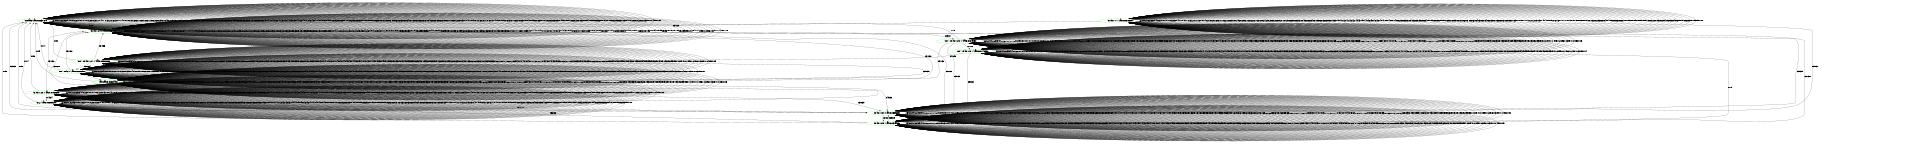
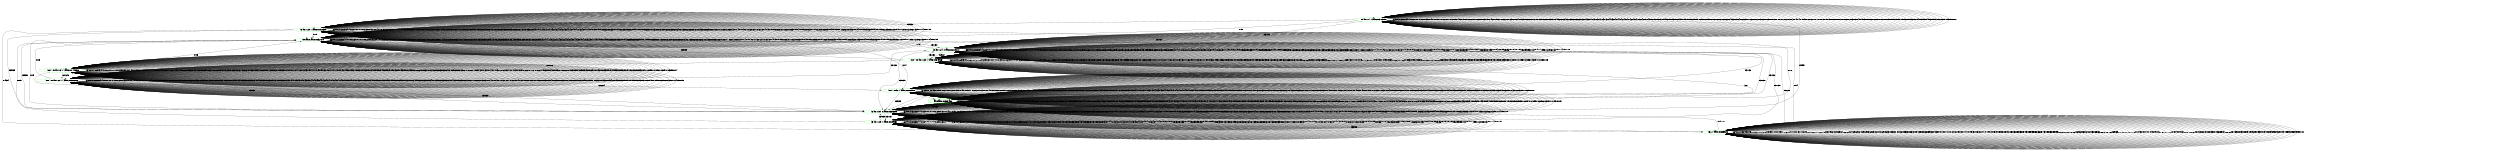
(953, 31) -> (684, 50)
none -> (896, 36)
(102, 46) -> (894, 65)
(38, 51) -> (1790, 70)
(1815, 66) -> (1802, 65)
(922, 69) -> (513, 98)
(957, 77) -> (1746, 86)
(721, 80) -> (929, 54)
(78, 87) -> (870, 24)
none -> (893, 101)
(1711, 116) -> (188, 55)
